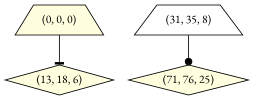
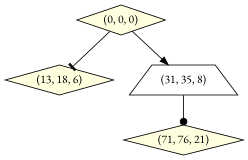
(59, 20) -> (121, 20)
none -> (147, 45)
(189, 80) -> (184, 140)
